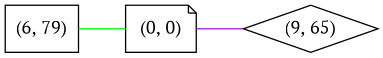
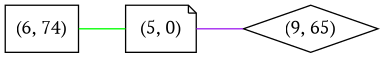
(42, 29) -> (42, 29)
(161, 29) -> (161, 29)
